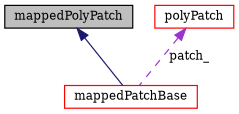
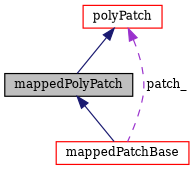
none -> (92, 55)
